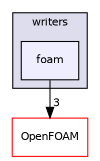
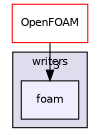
(50, 95) -> (50, 59)
